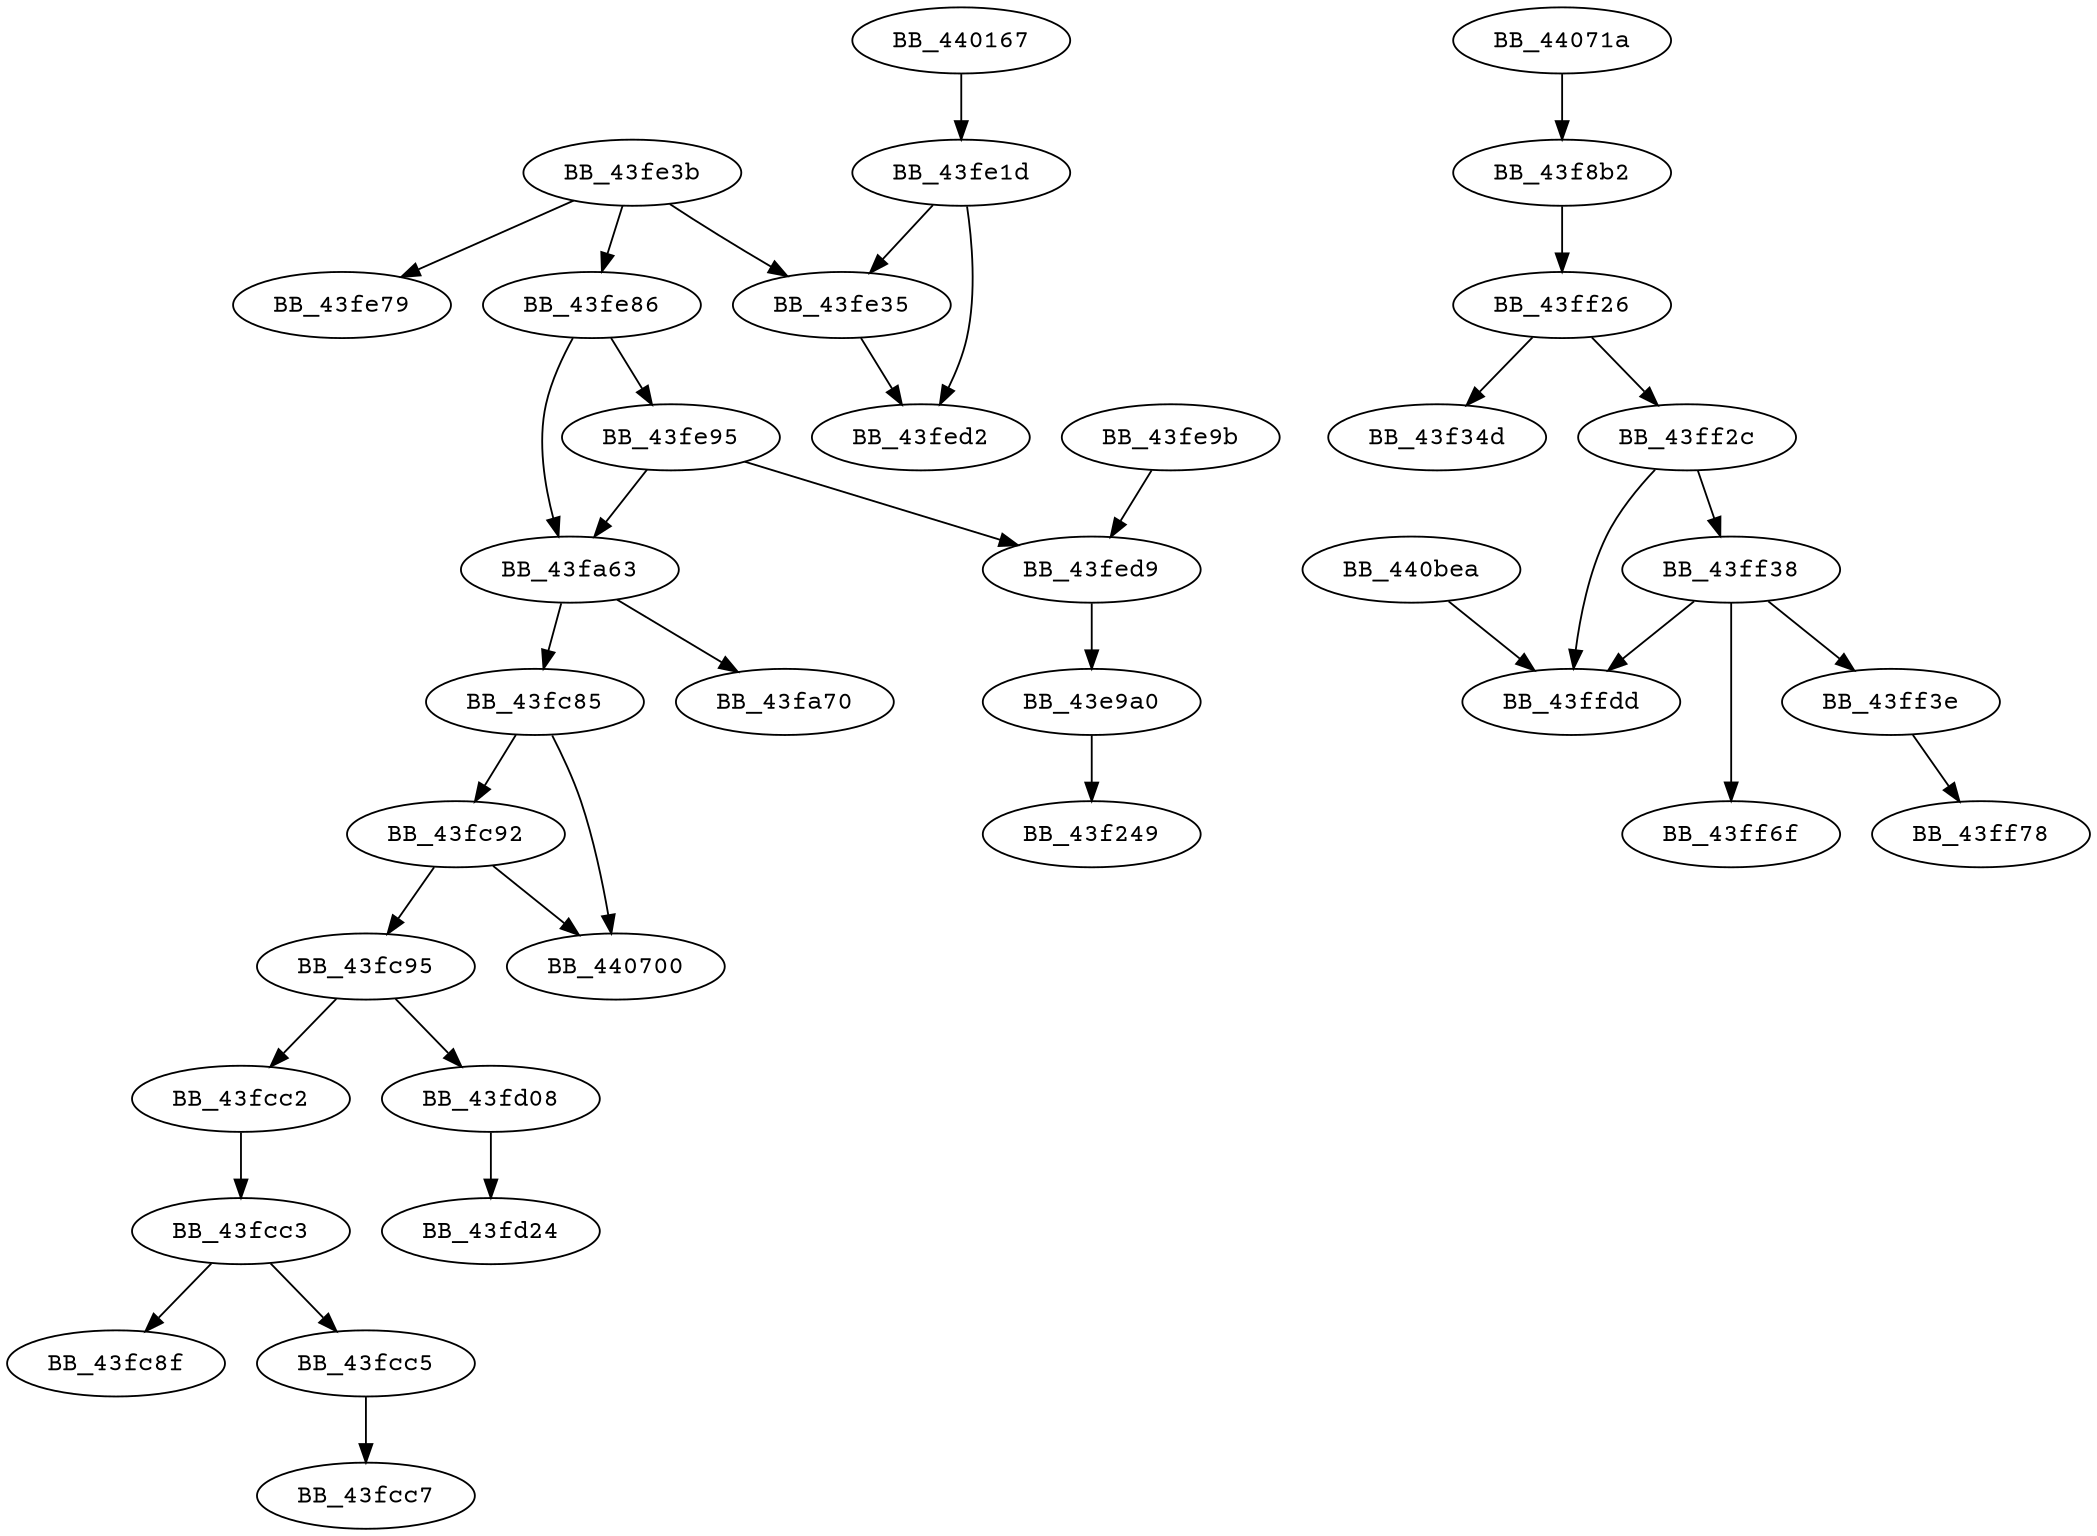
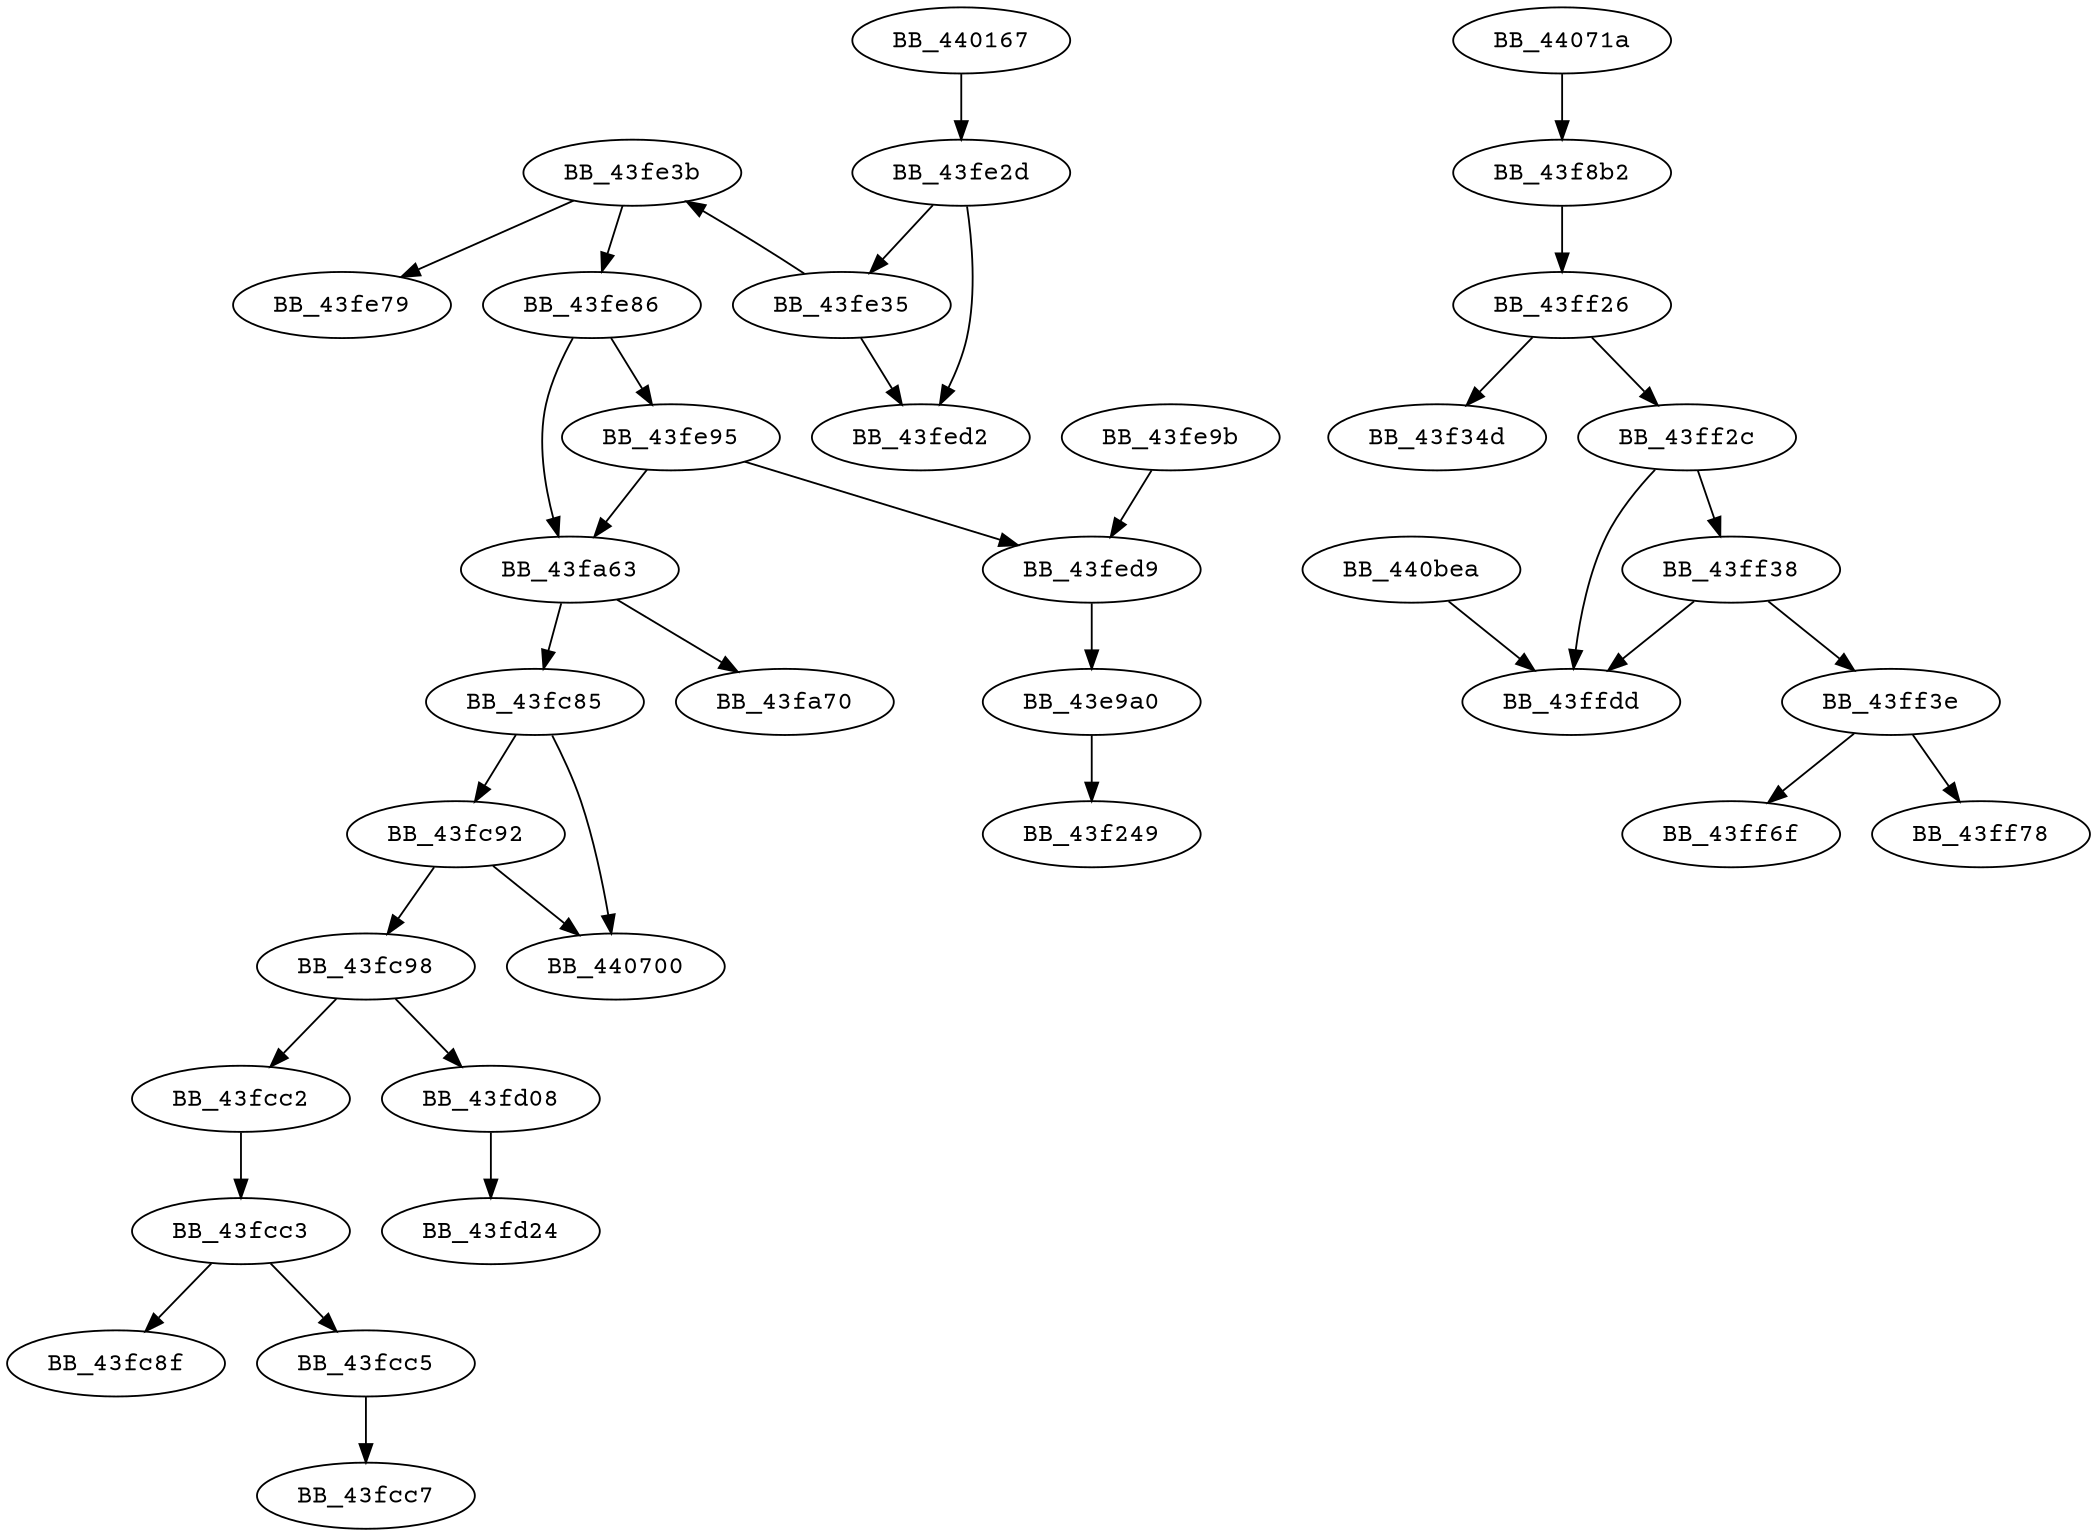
(961, 173) -> (961, 173)
(720, 236) -> (754, 242)
(1731, 692) -> (1818, 762)
(366, 967) -> (366, 967)
